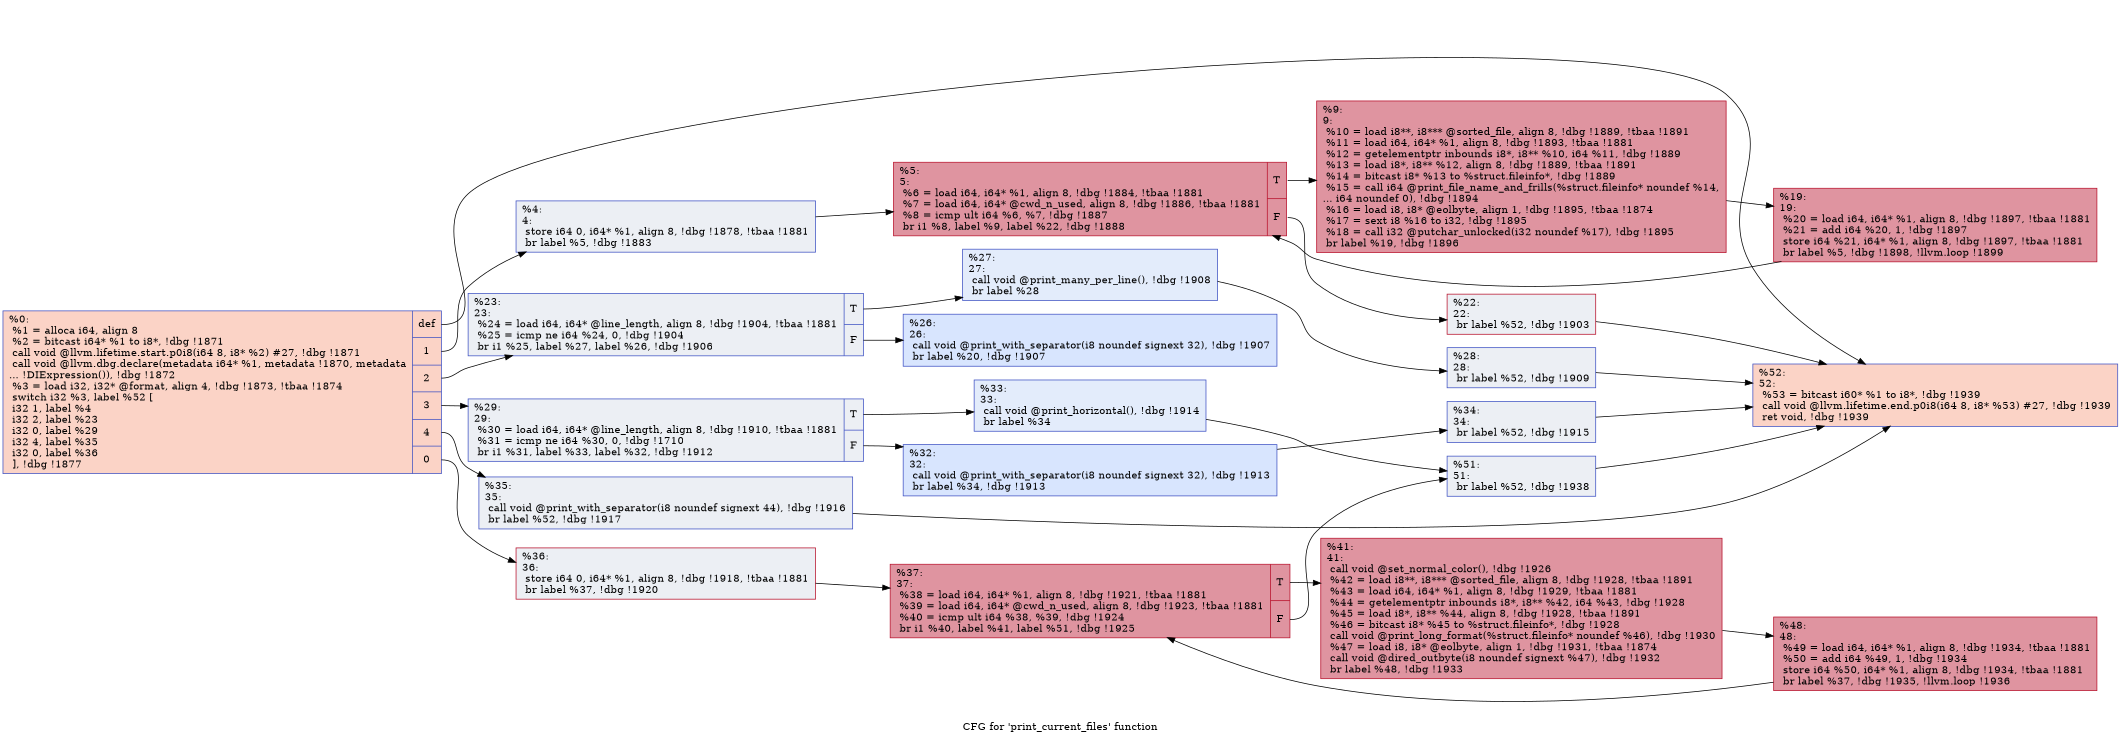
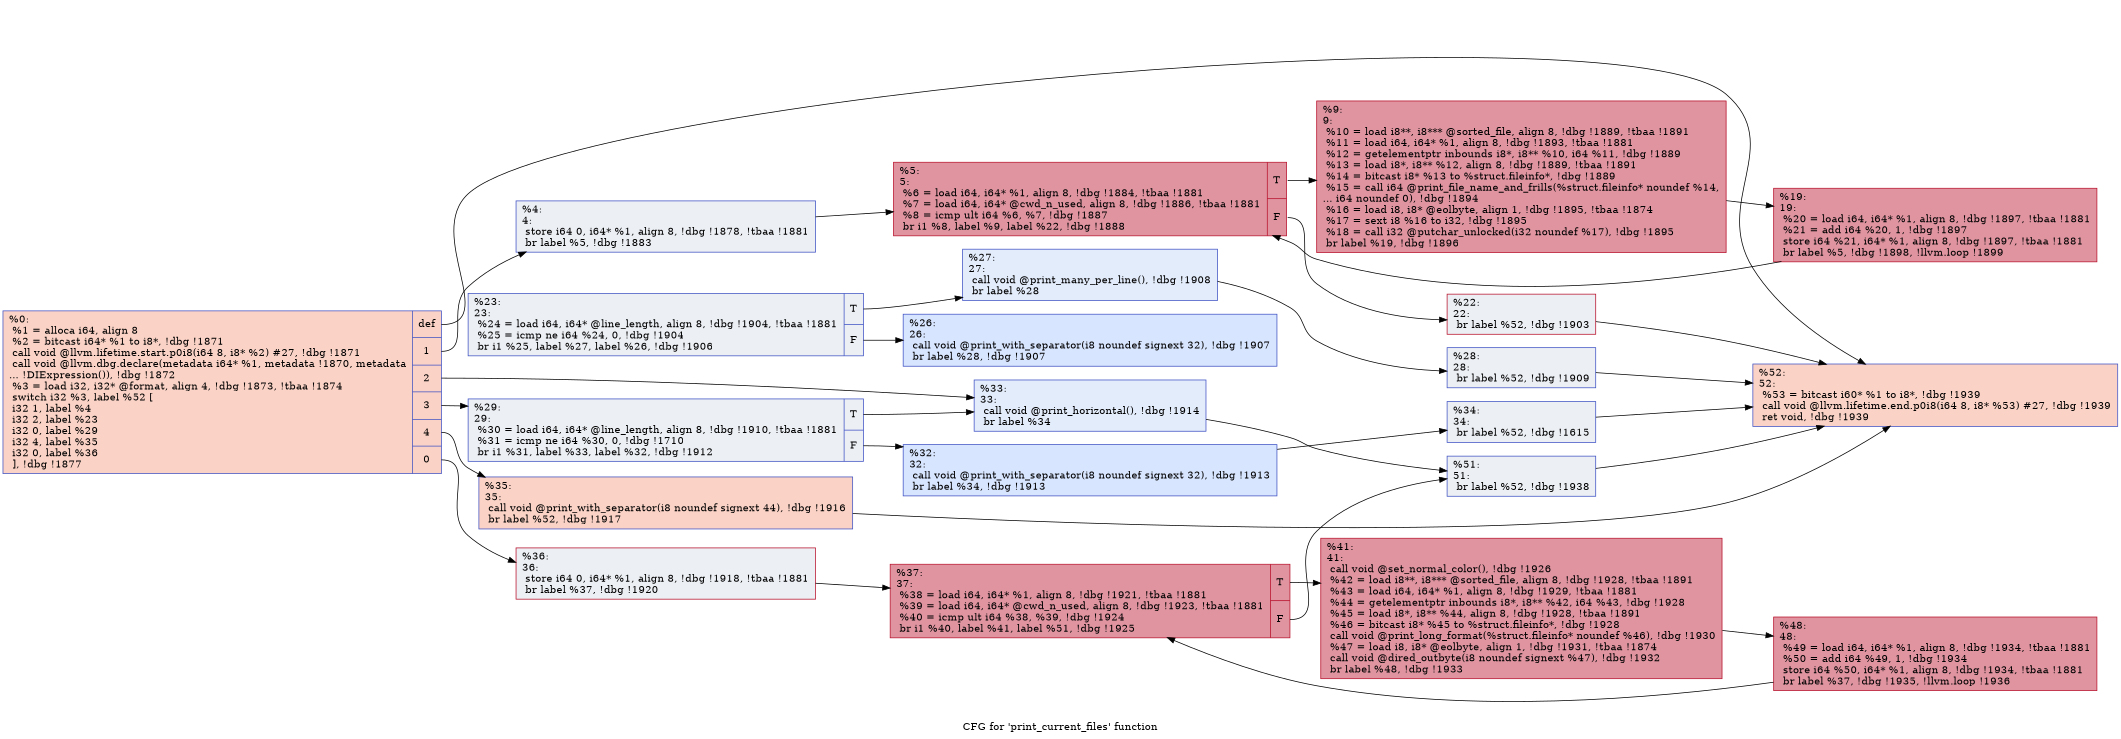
(977, 357) -> (977, 357)
(473, 366) -> (704, 384)
(1521, 433) -> (1521, 433)
(666, 503) -> (666, 503)
